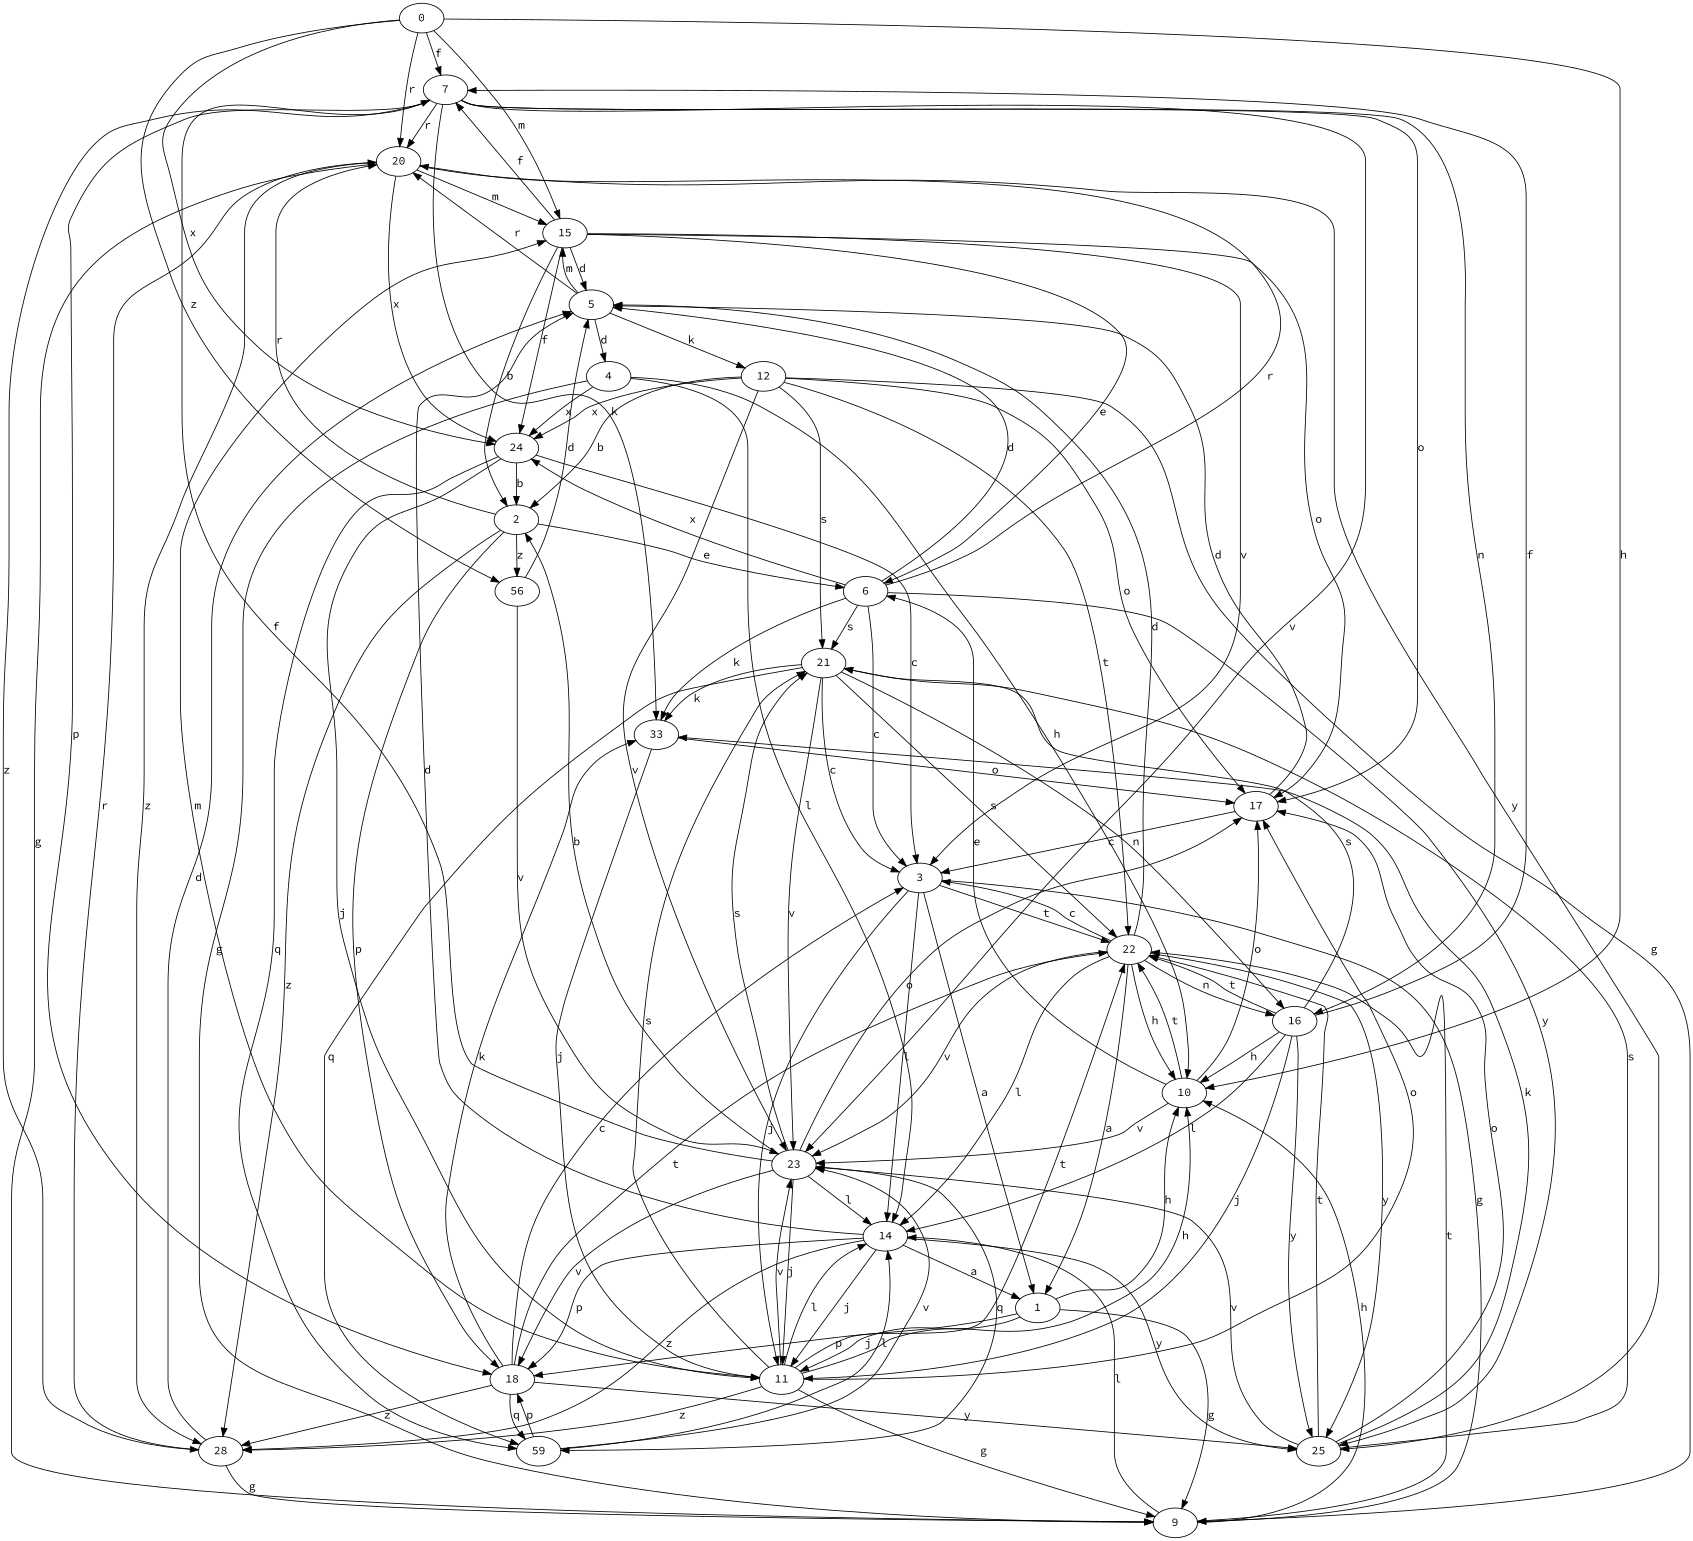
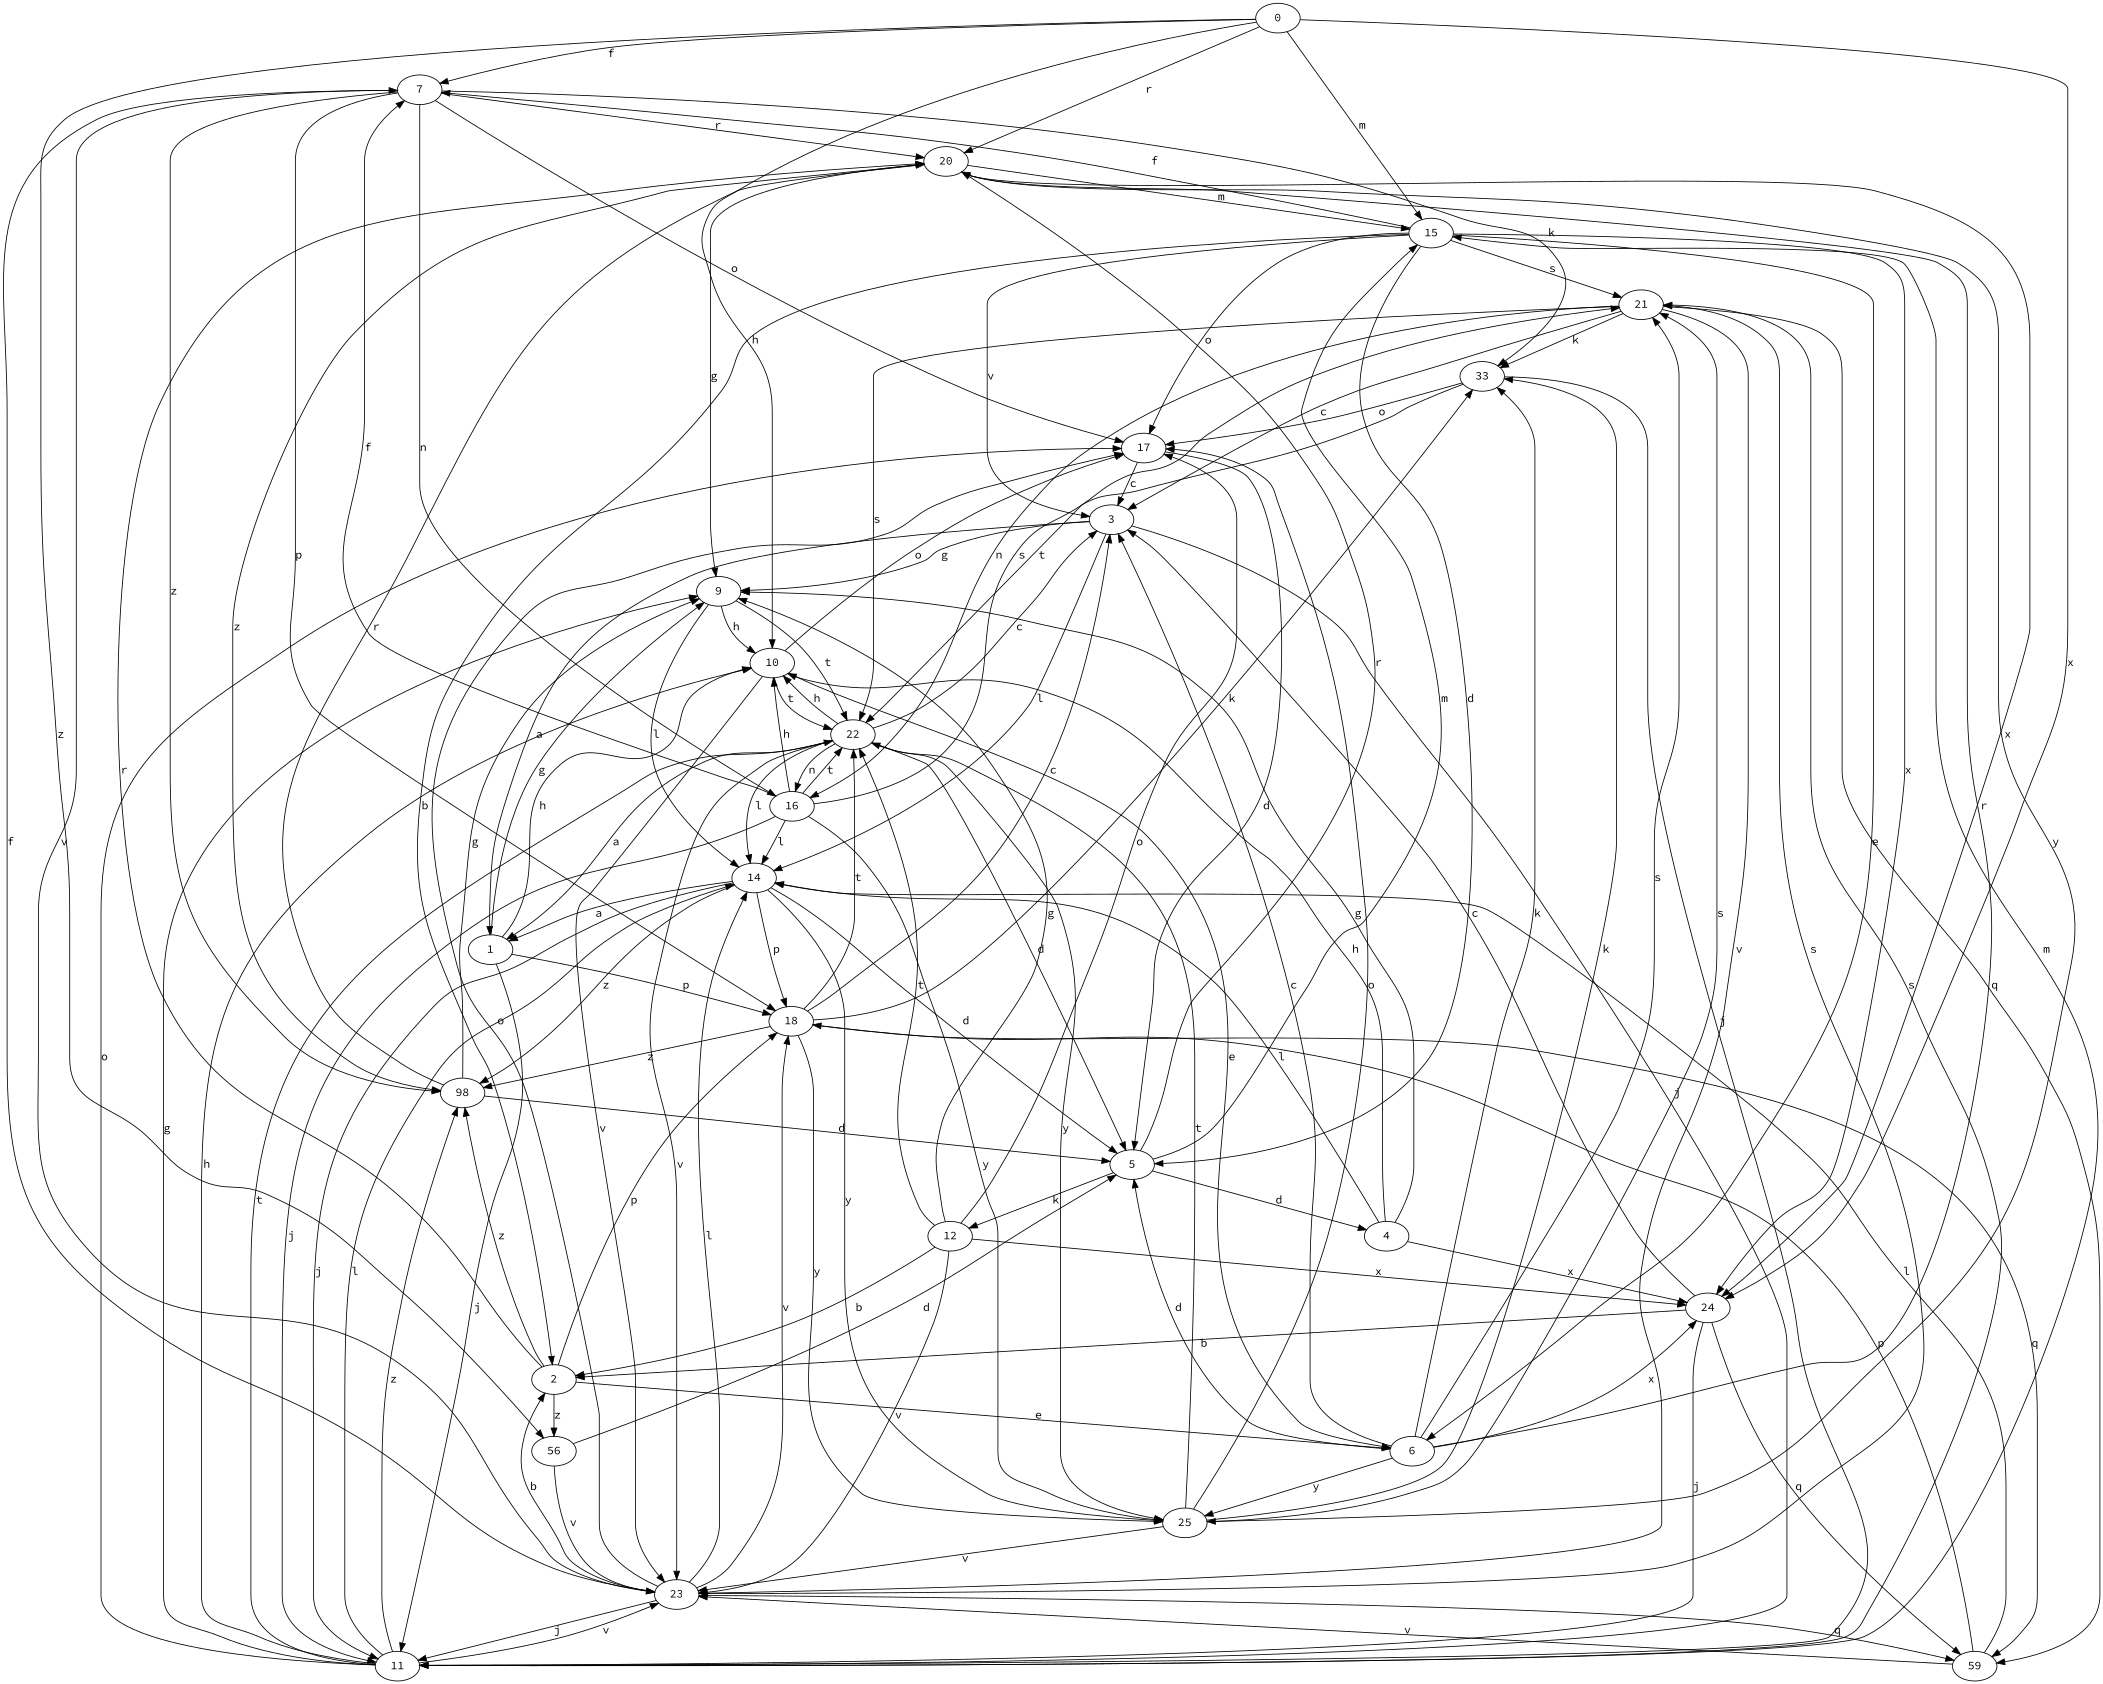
(545, 341) -> (1908, 770)
(820, 506) -> (1532, 268)
(1016, 911) -> (1132, 492)
(221, 1451) -> (463, 1093)
